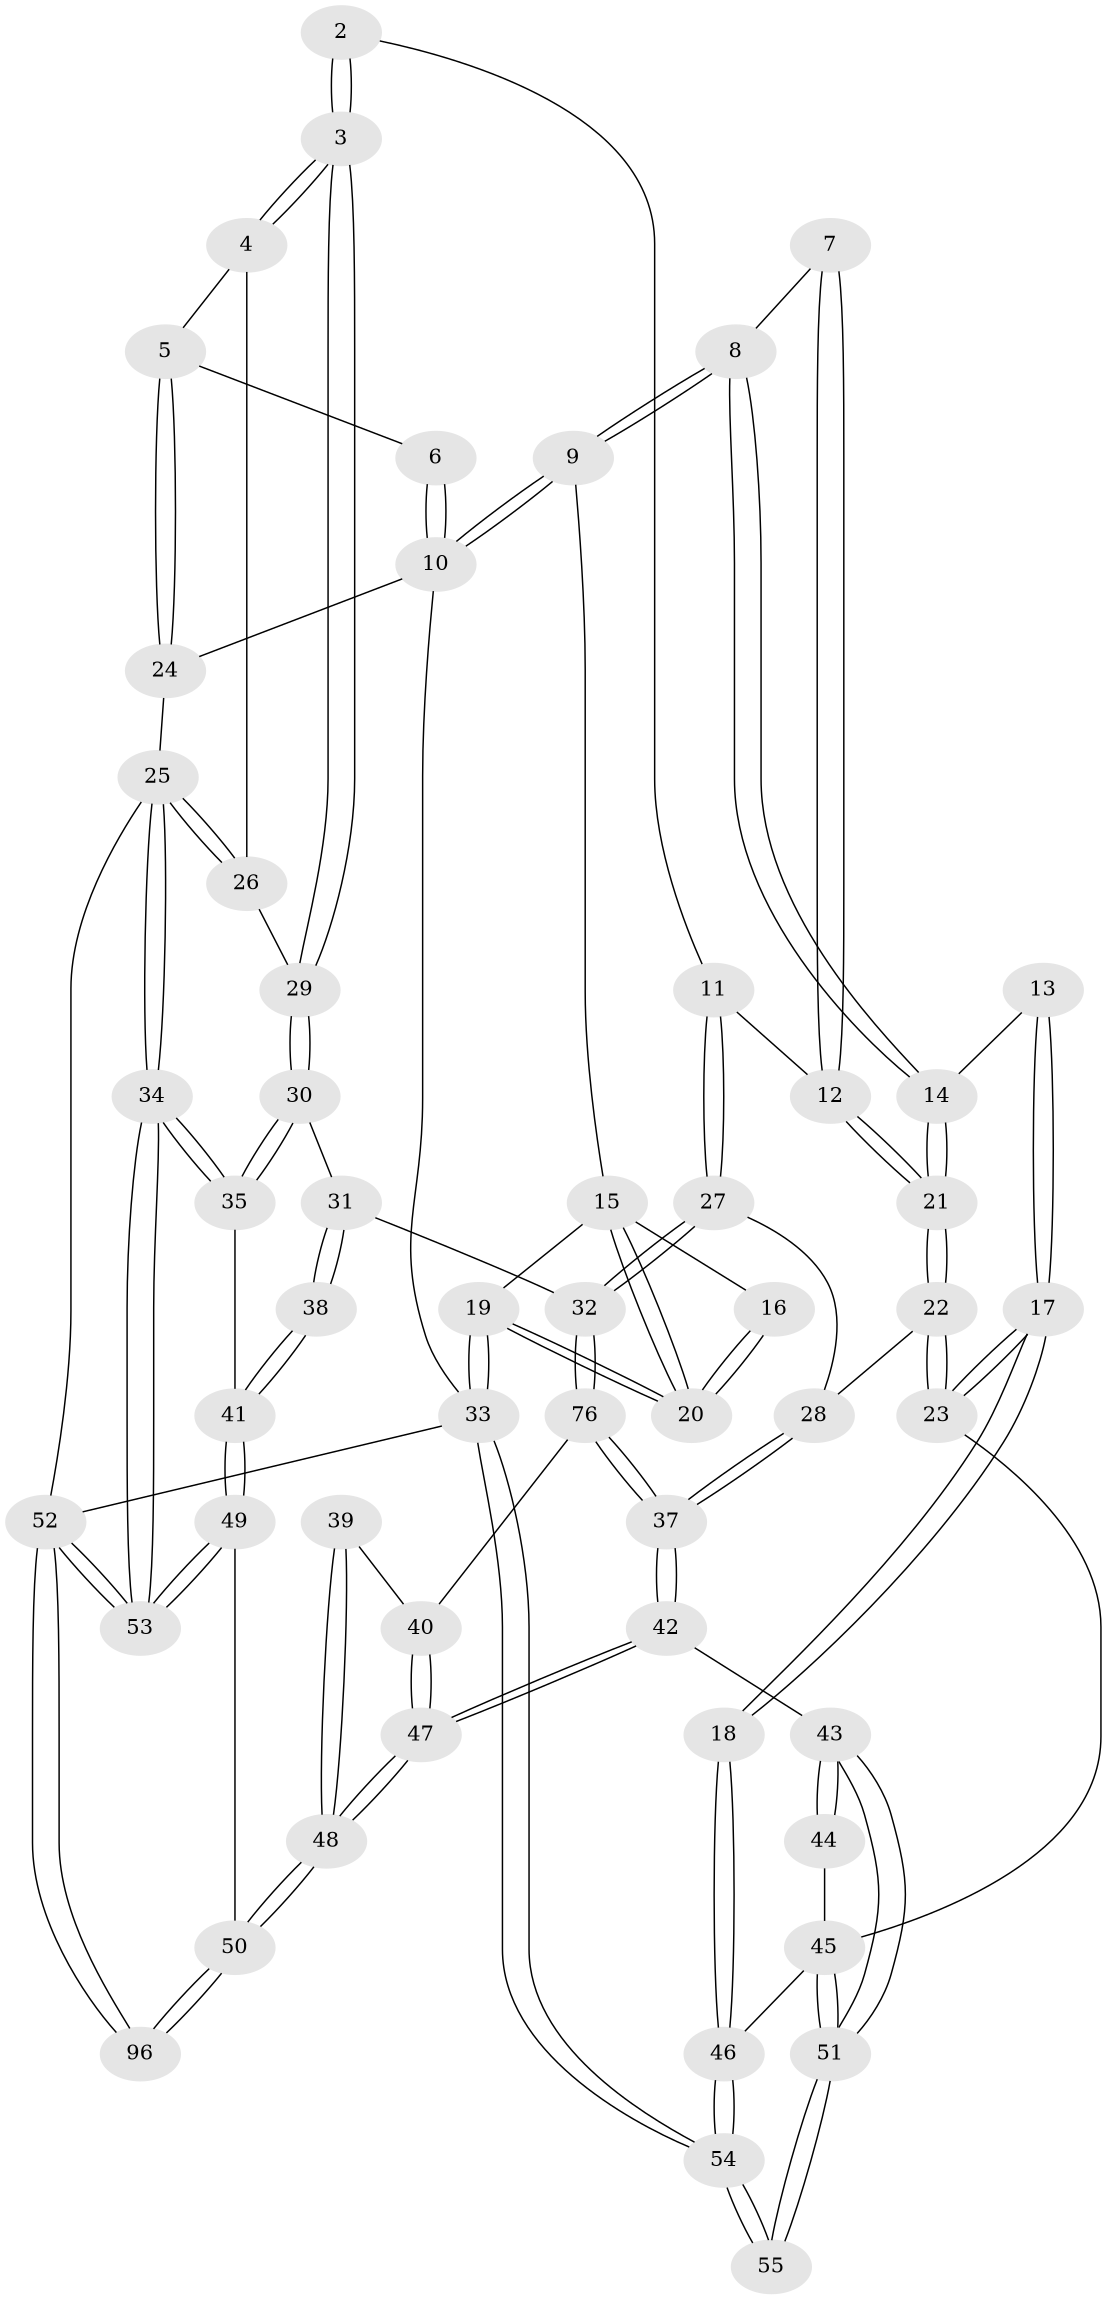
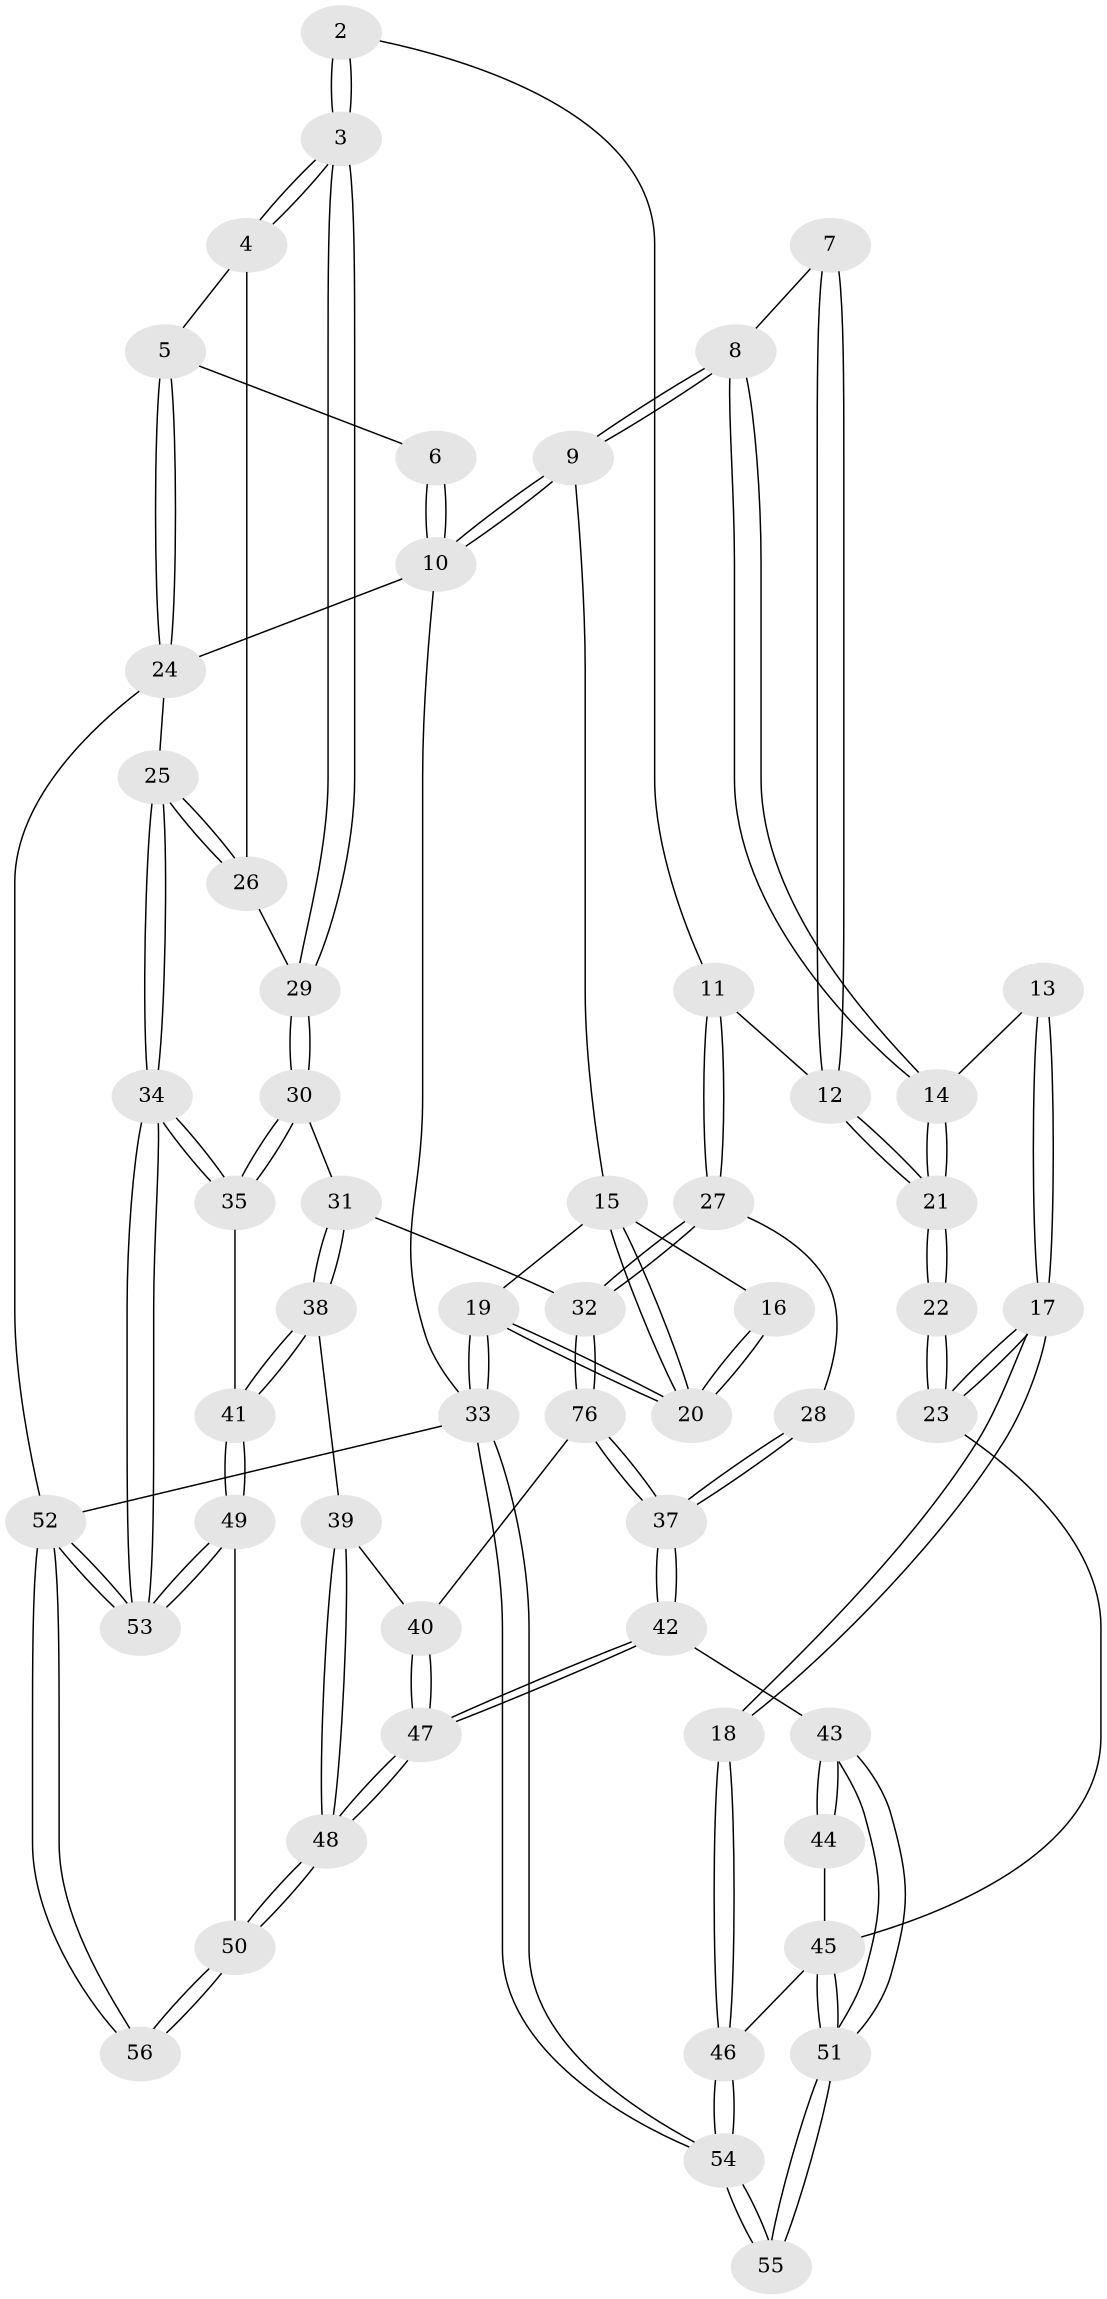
(71, 1142) -> (15, 1072)
(875, 1363) -> none
none -> (329, 1416)
(140, 2054) -> (140, 2054)
